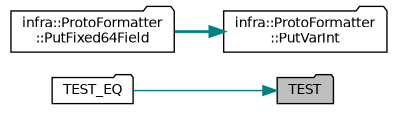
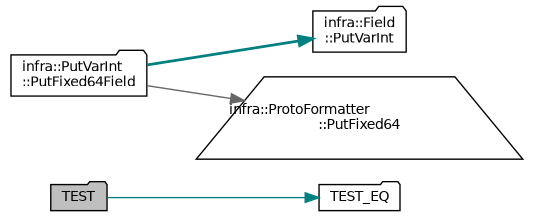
(93, 32) -> (79, 75)
(305, 32) -> (360, 32)
(198, 91) -> (206, 198)
none -> (360, 118)
